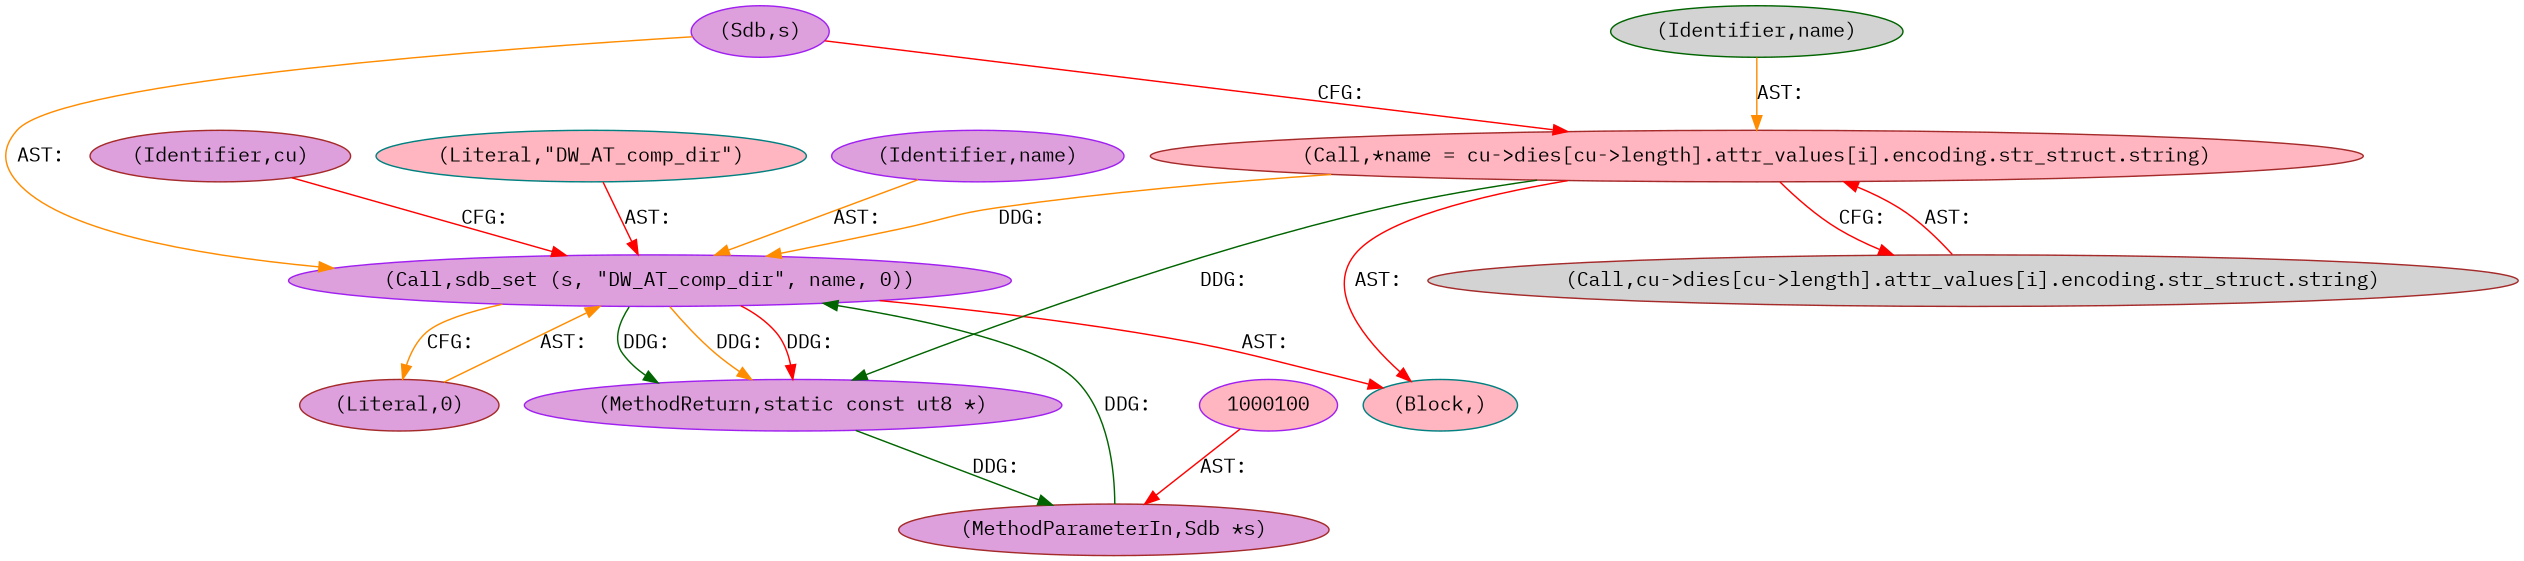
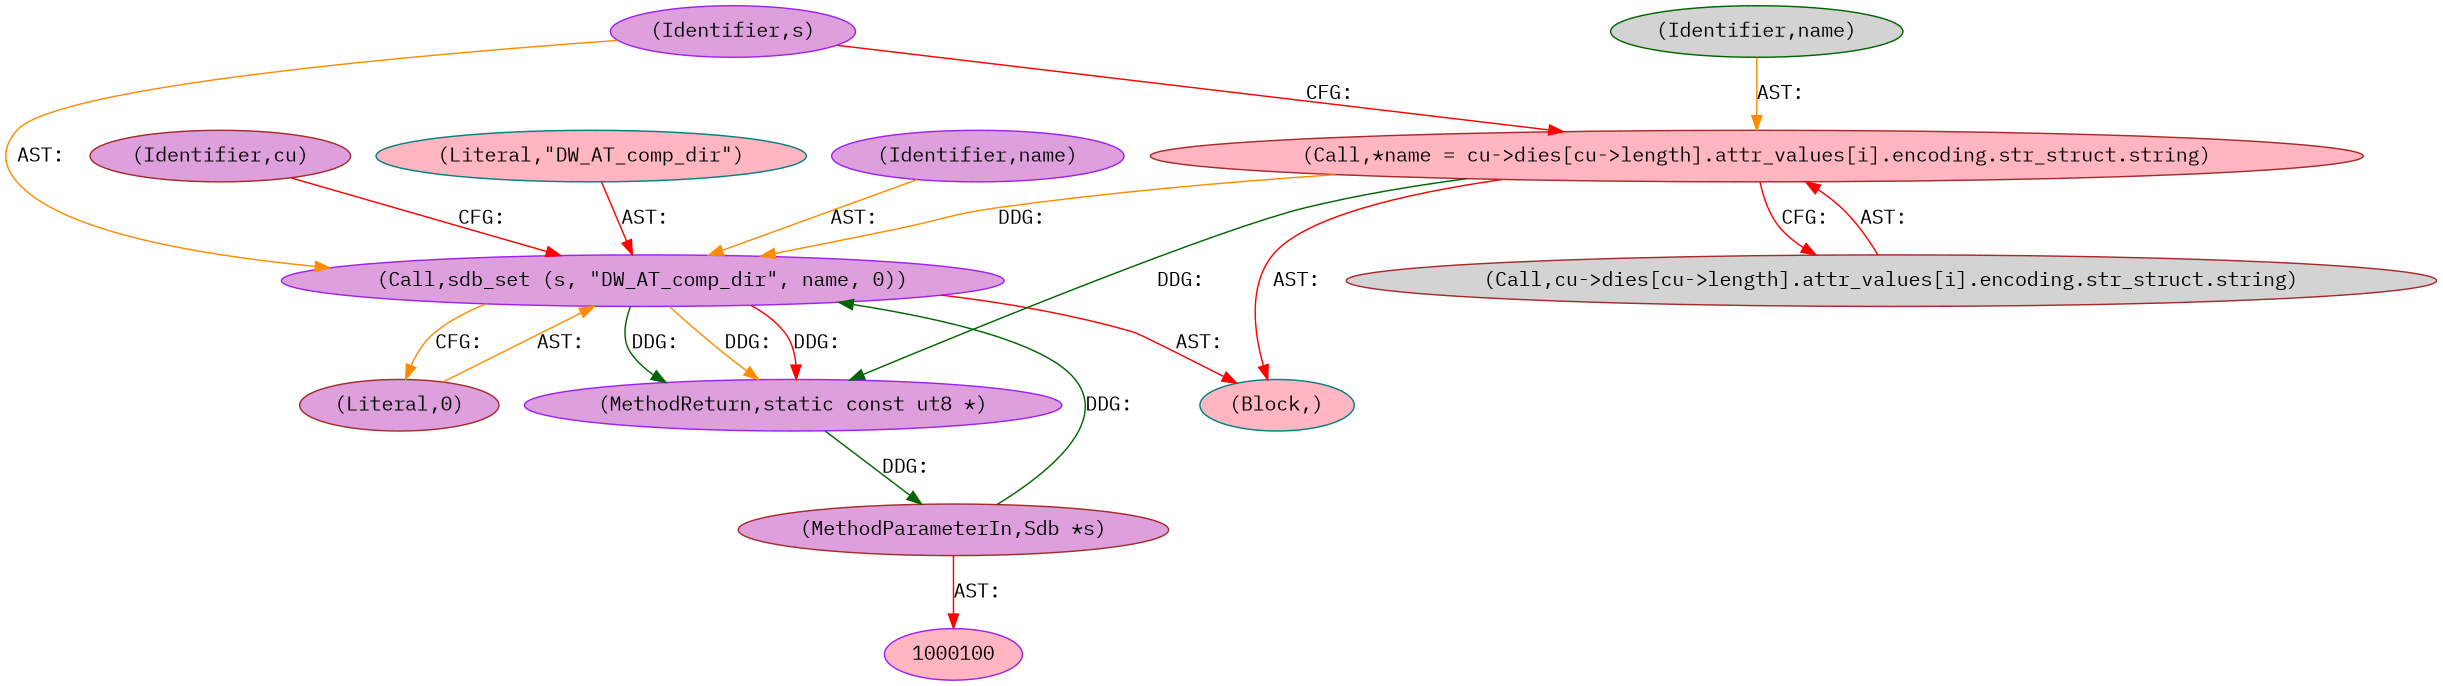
(760, 32) -> (733, 32)
(1198, 462) -> (953, 585)
